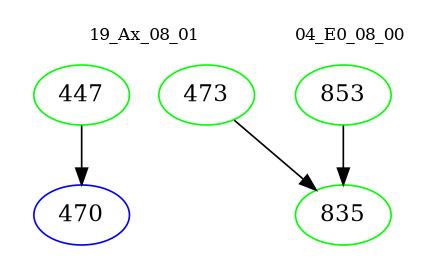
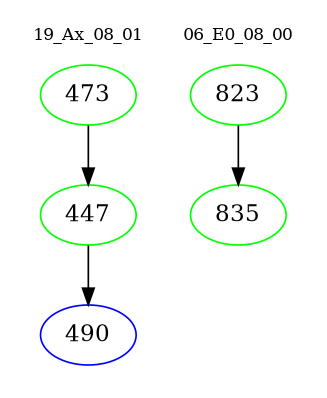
(350, 36) -> (238, 36)
(343, 95) -> (238, 95)
(257, 139) -> (88, 147)
(82, 215) -> (88, 335)
